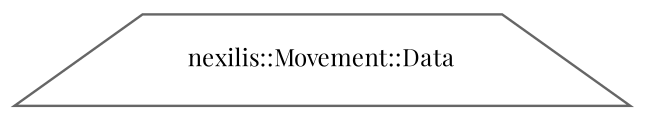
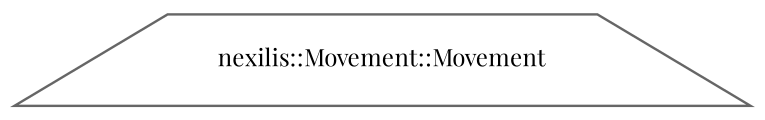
(322, 60) -> (382, 60)
